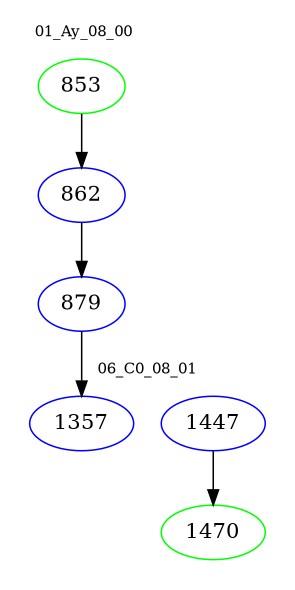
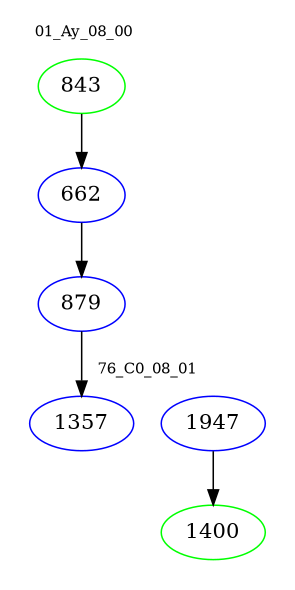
(82, 86) -> (82, 86)
(82, 195) -> (82, 195)
(147, 370) -> (147, 370)
(213, 424) -> (213, 424)
(213, 532) -> (213, 532)
